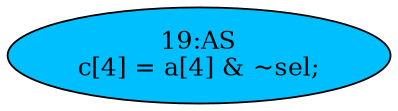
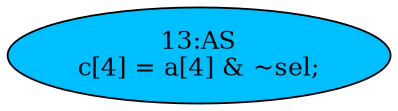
(199, 55) -> (199, 55)
